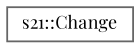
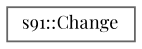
(70, 24) -> (71, 24)
